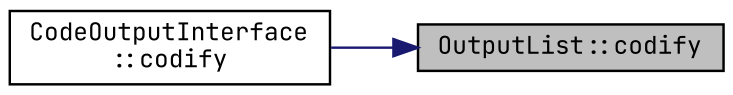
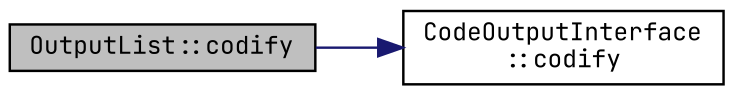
(362, 48) -> (347, 48)
